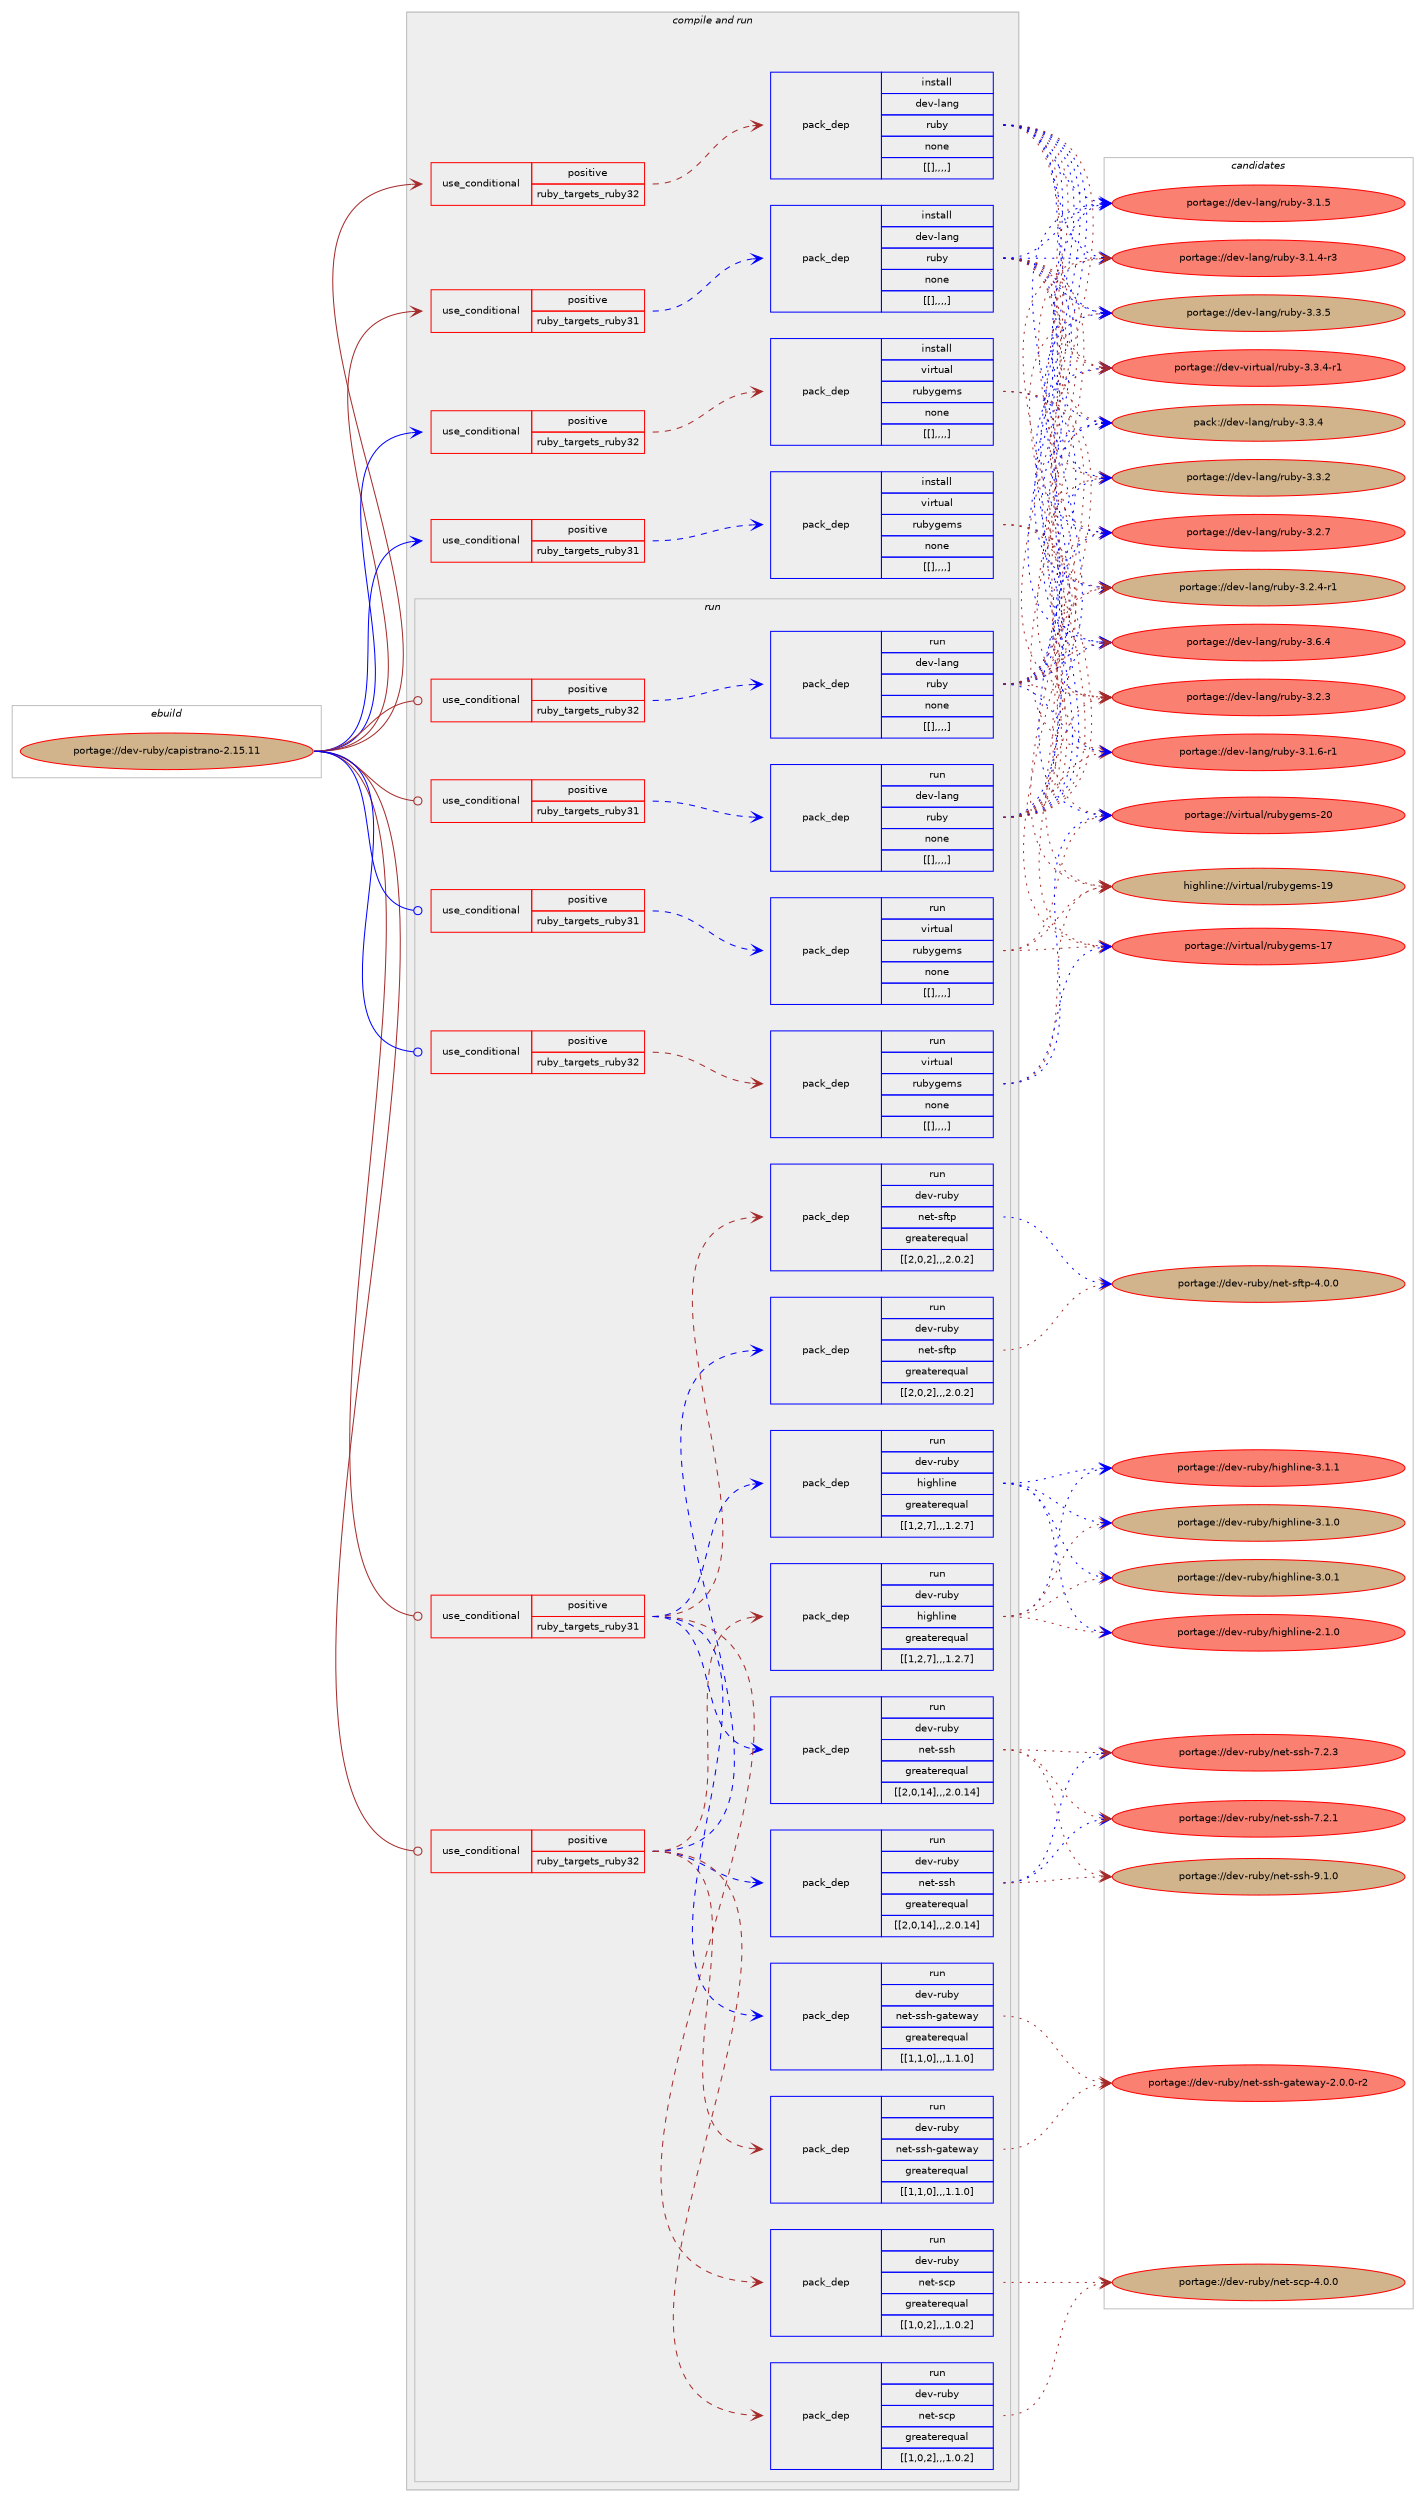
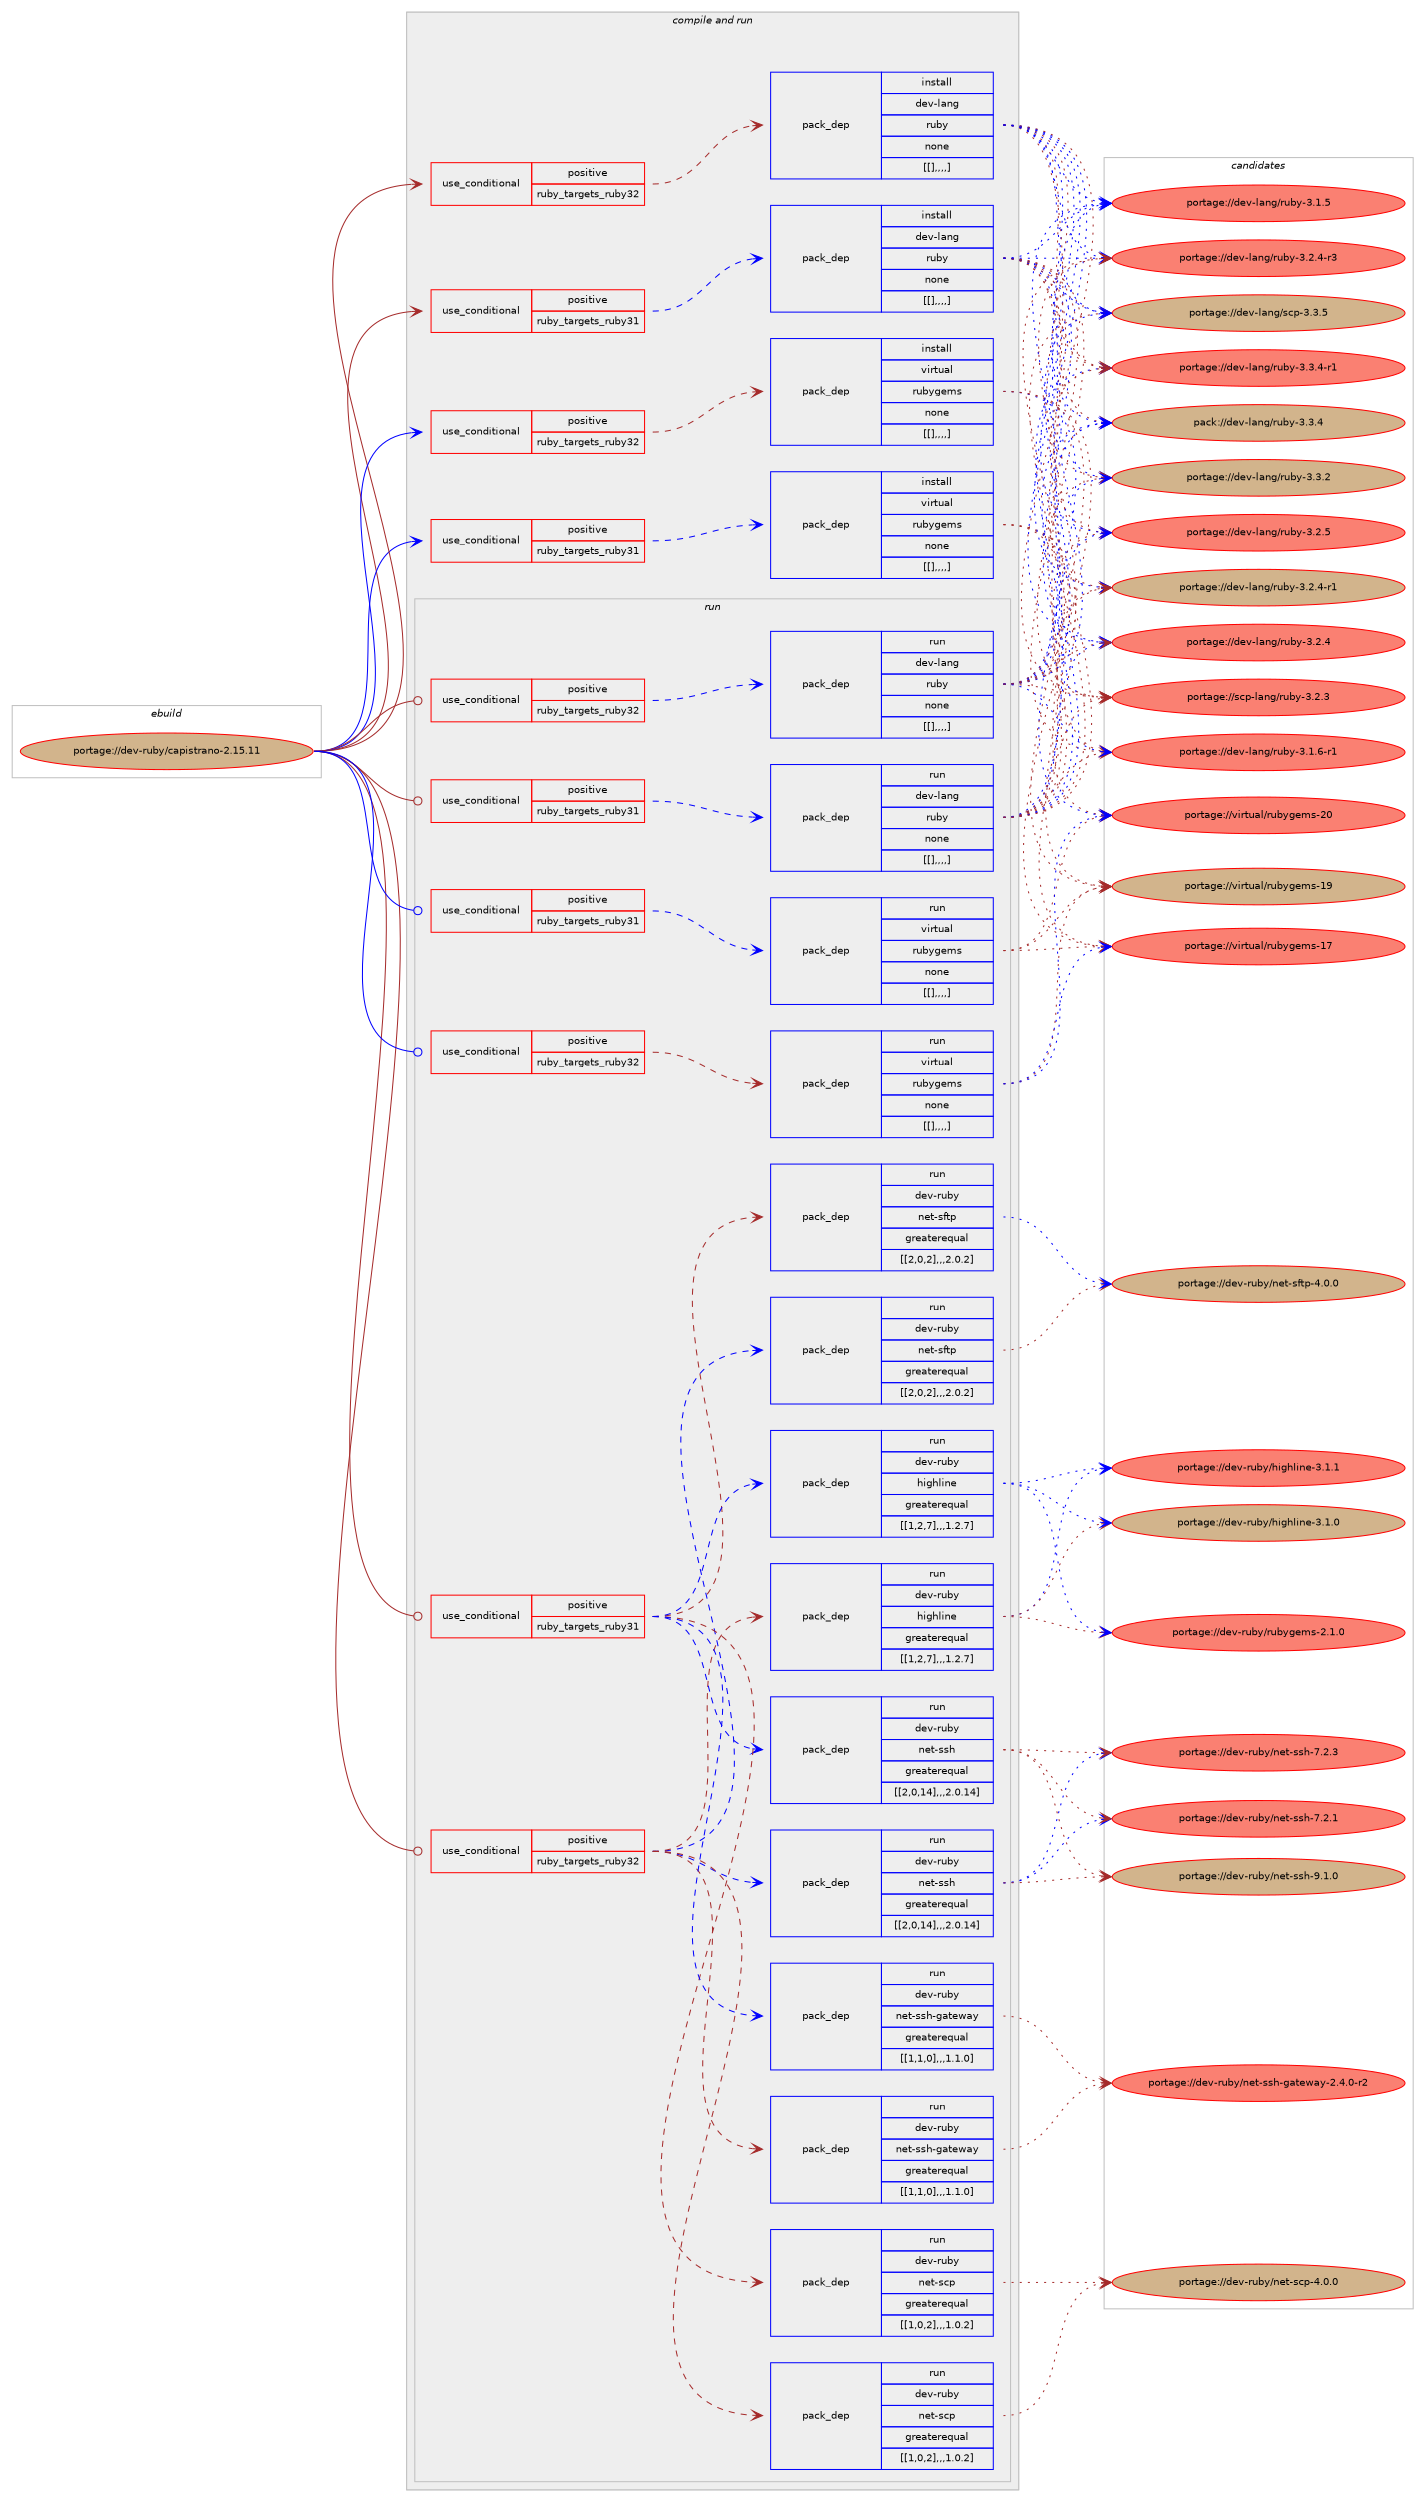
(1259, 258) -> (1259, 258)
(1259, 313) -> (1259, 313)
(1259, 368) -> (1259, 368)
(1259, 533) -> (1259, 533)
(1259, 643) -> (1259, 643)
(1259, 697) -> (1259, 697)
(1259, 887) -> (1259, 887)
(1259, 1578) -> none
(1259, 1633) -> (1259, 1633)
(1259, 2083) -> (1259, 2083)
